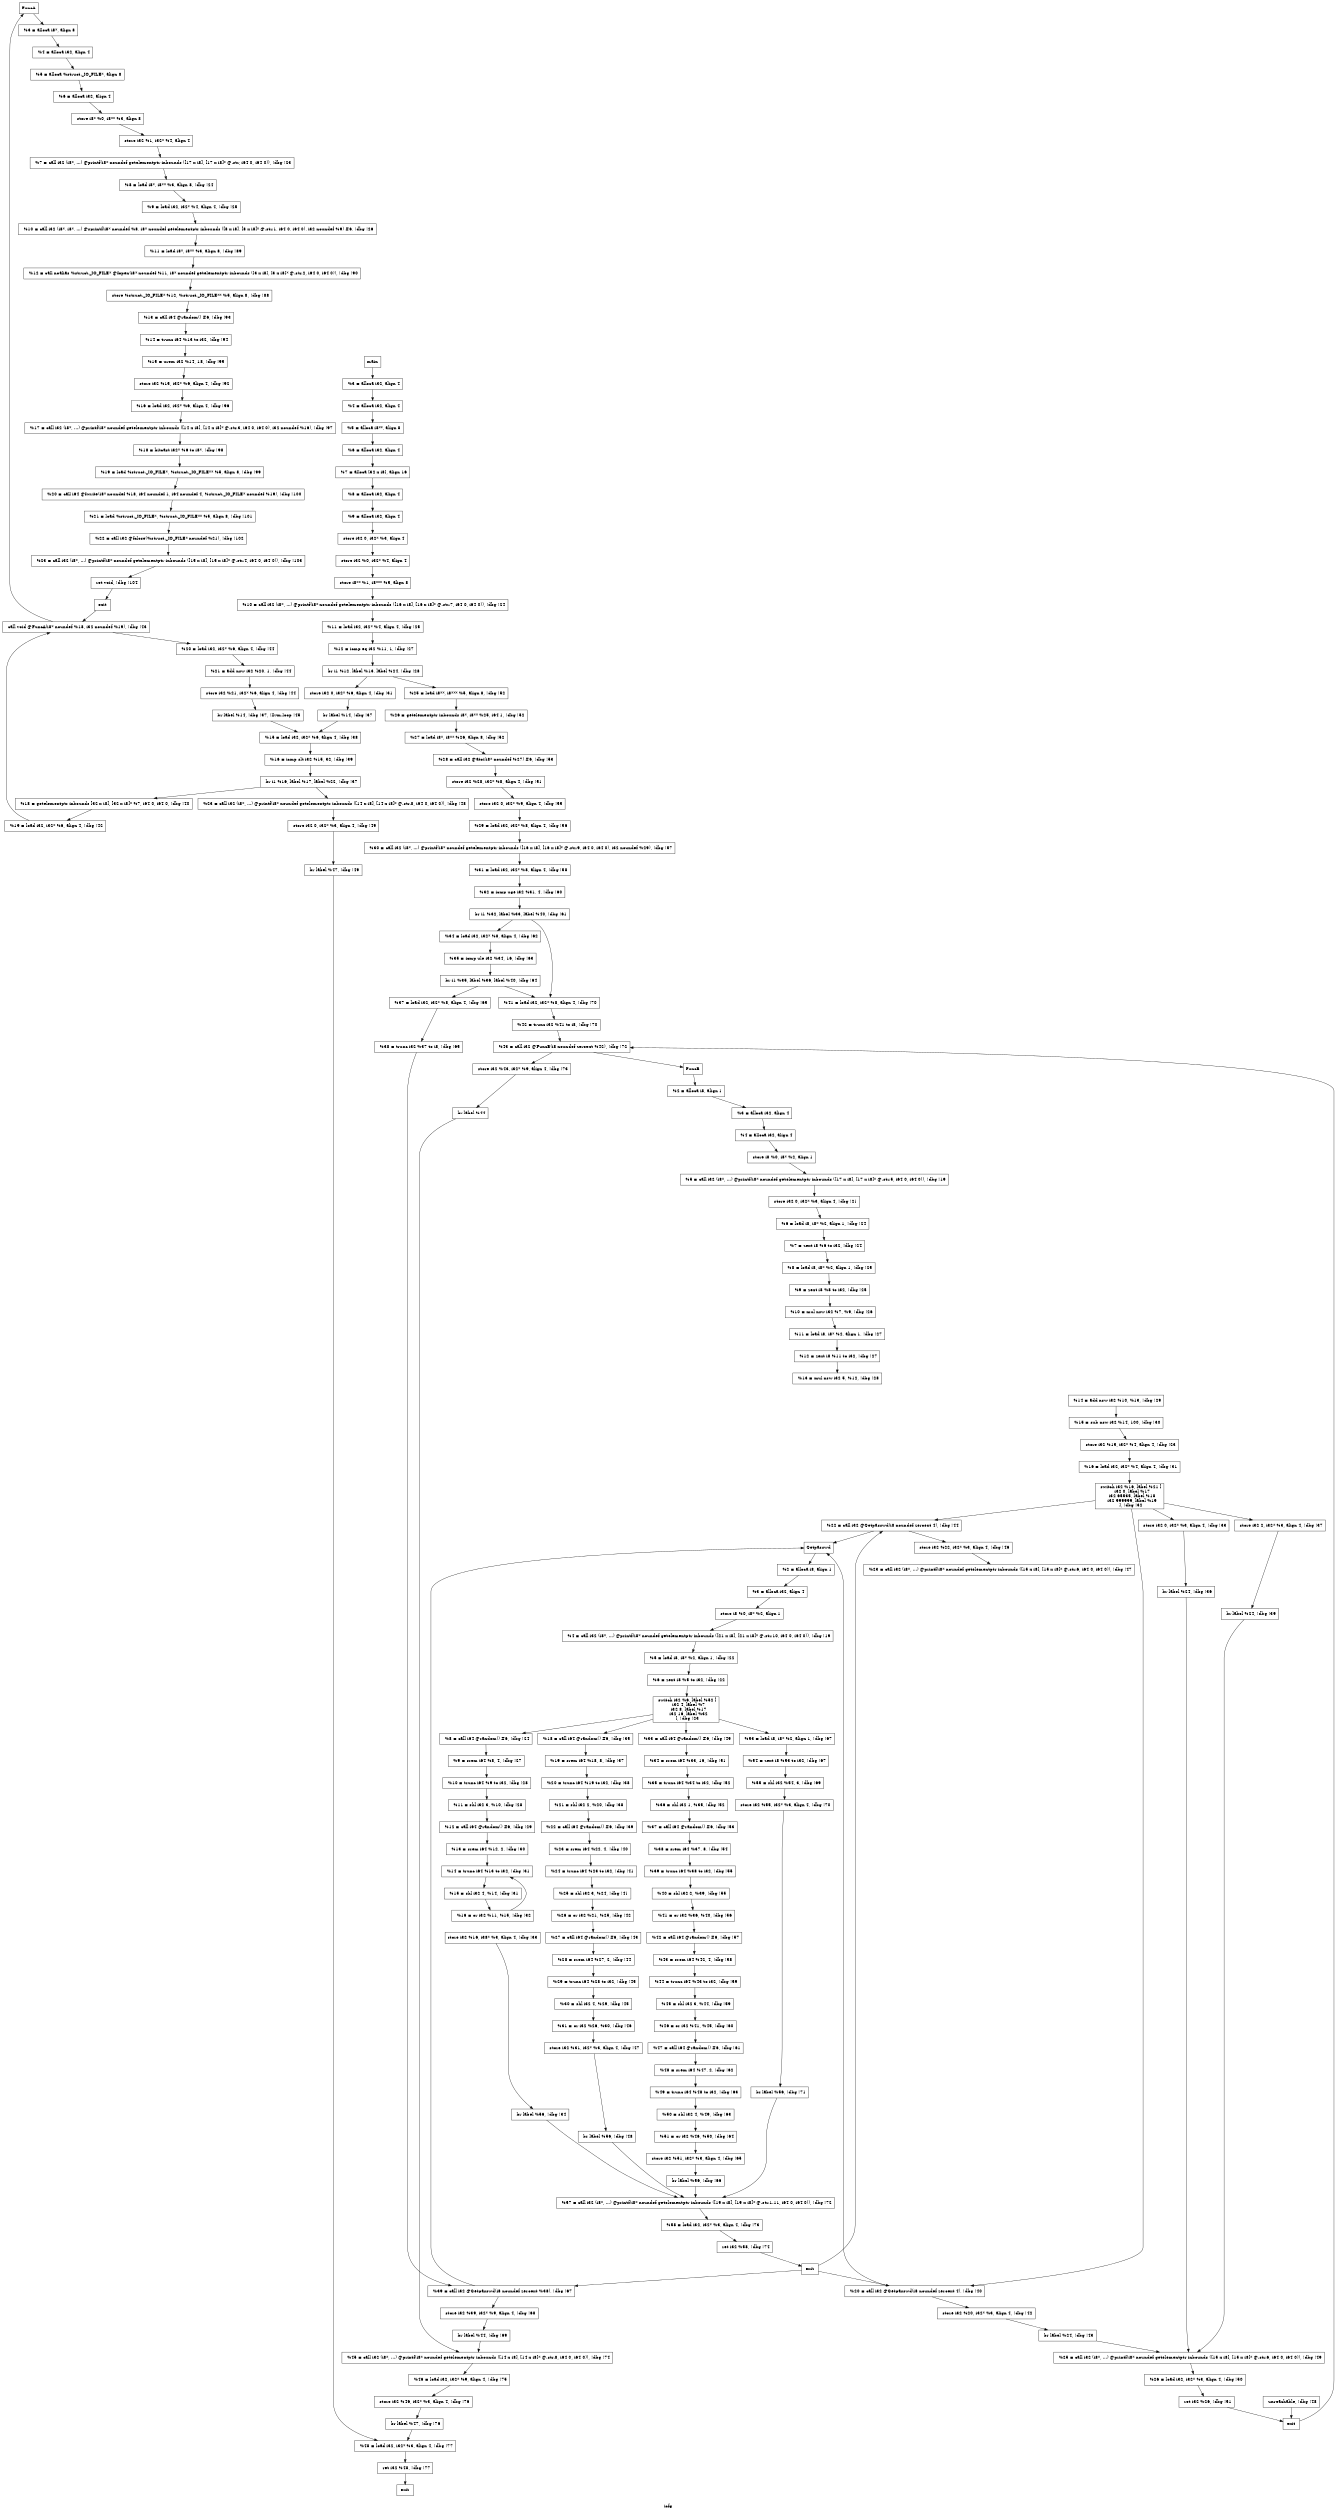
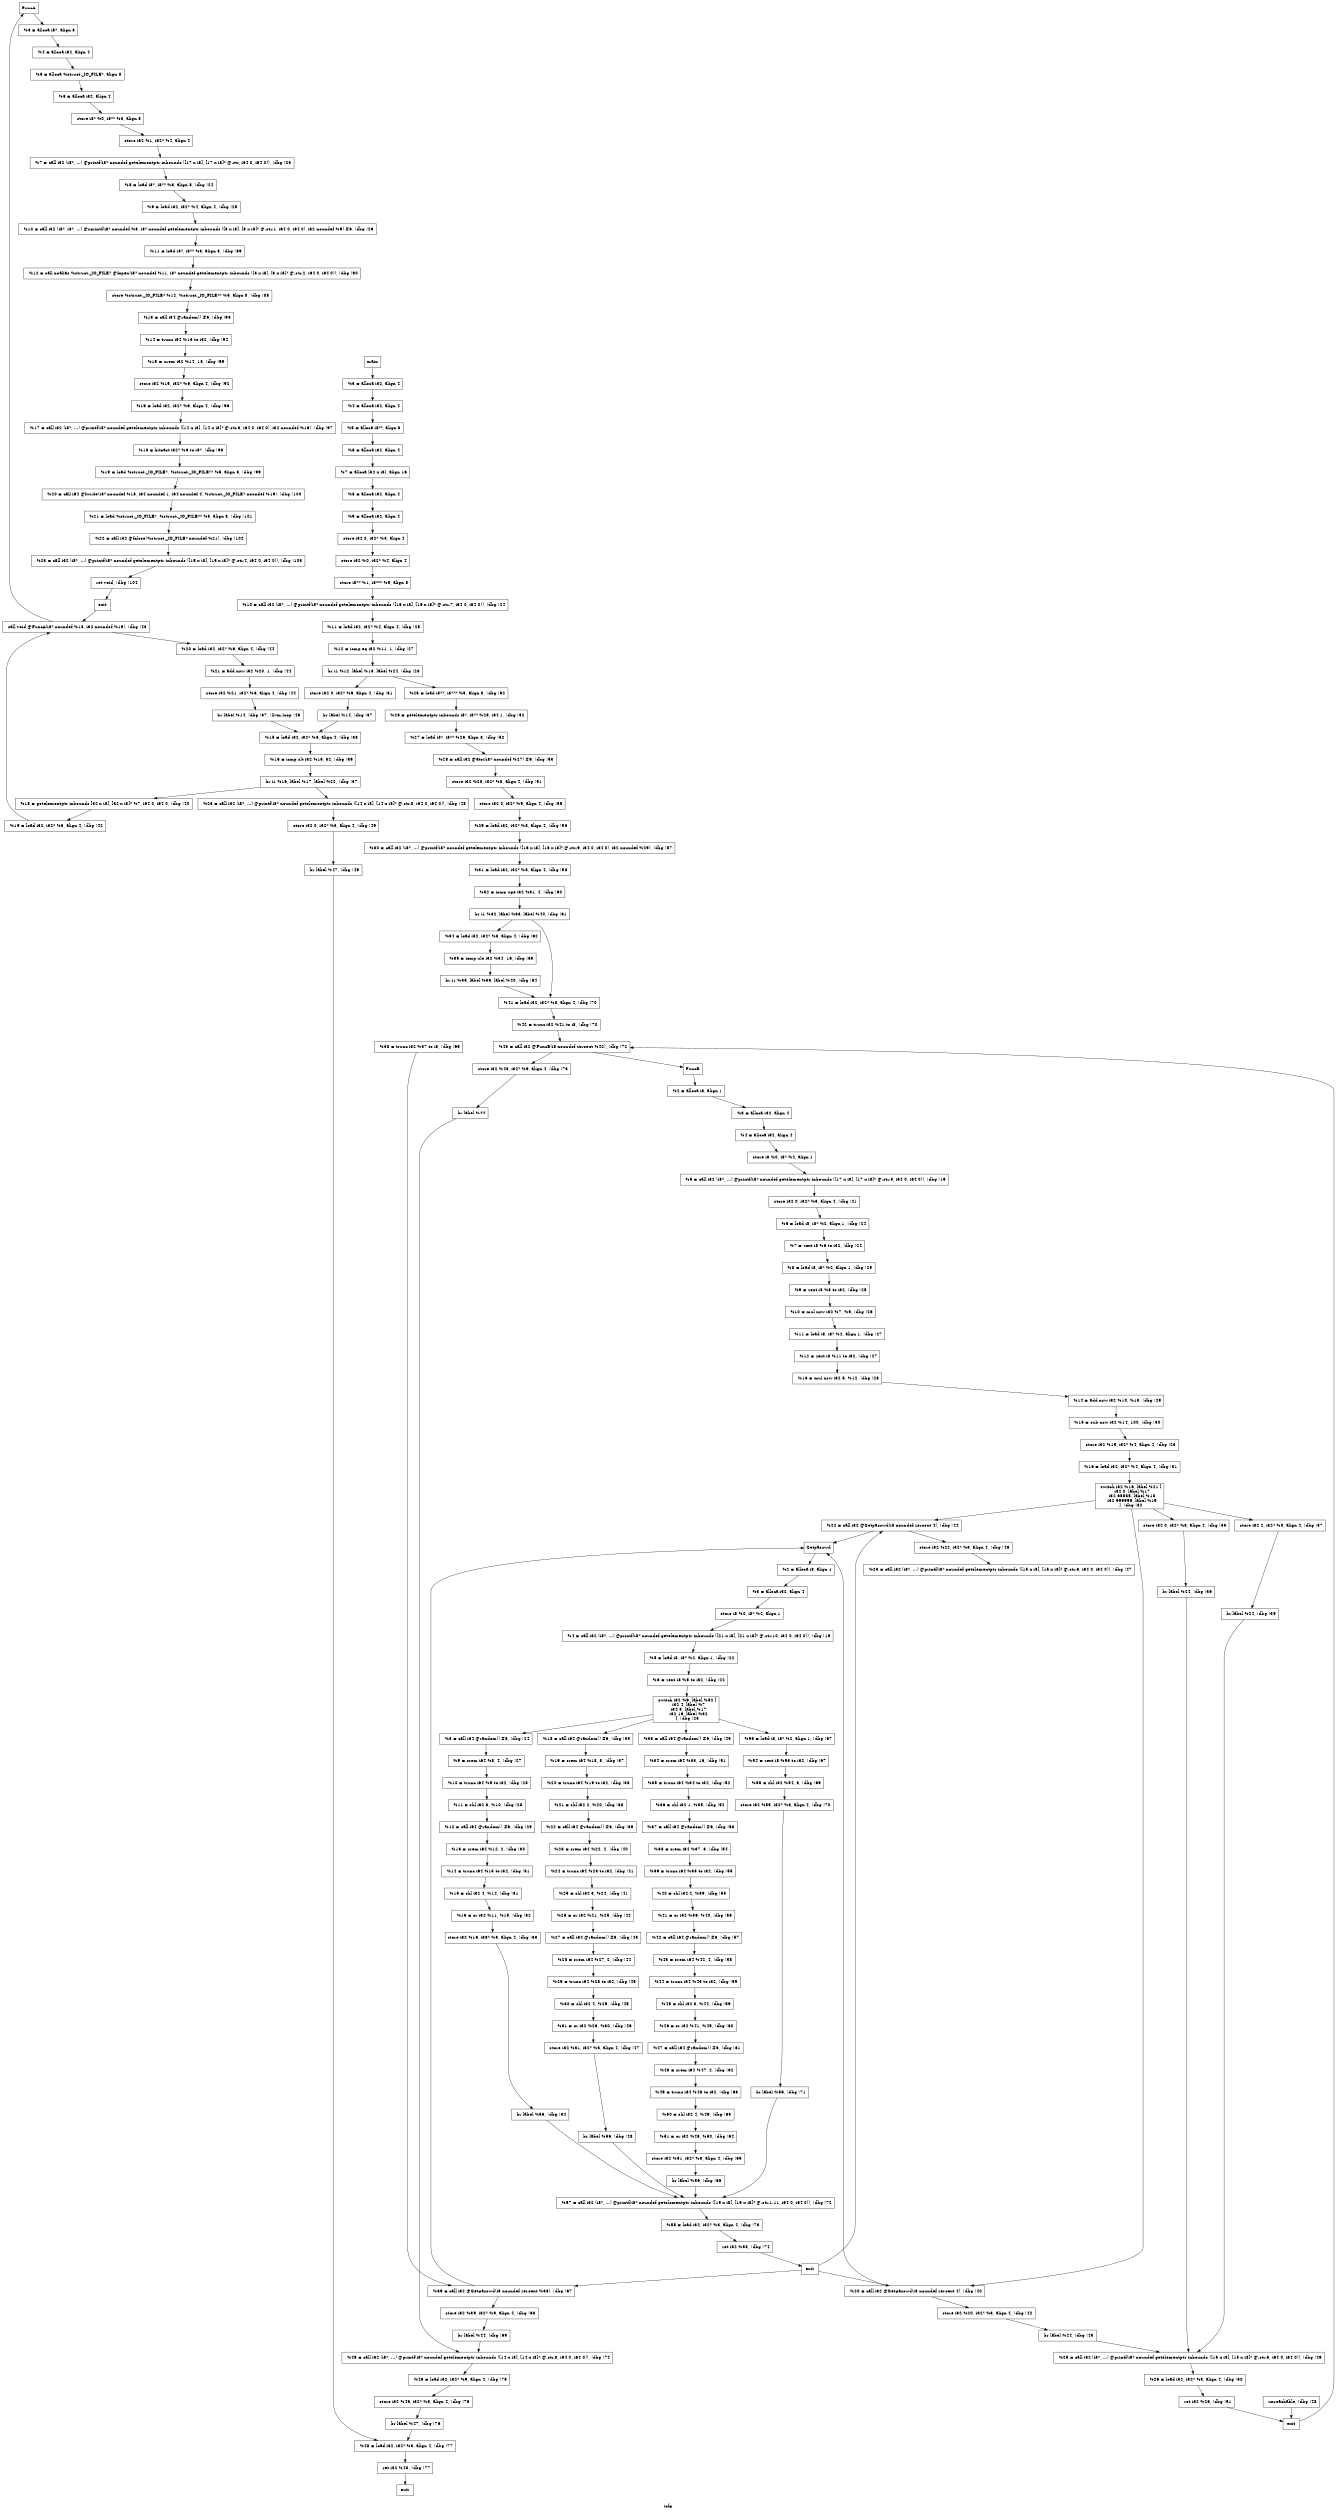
(440, 1003) -> none
none -> (974, 1389)
(526, 1895) -> (493, 1925)
